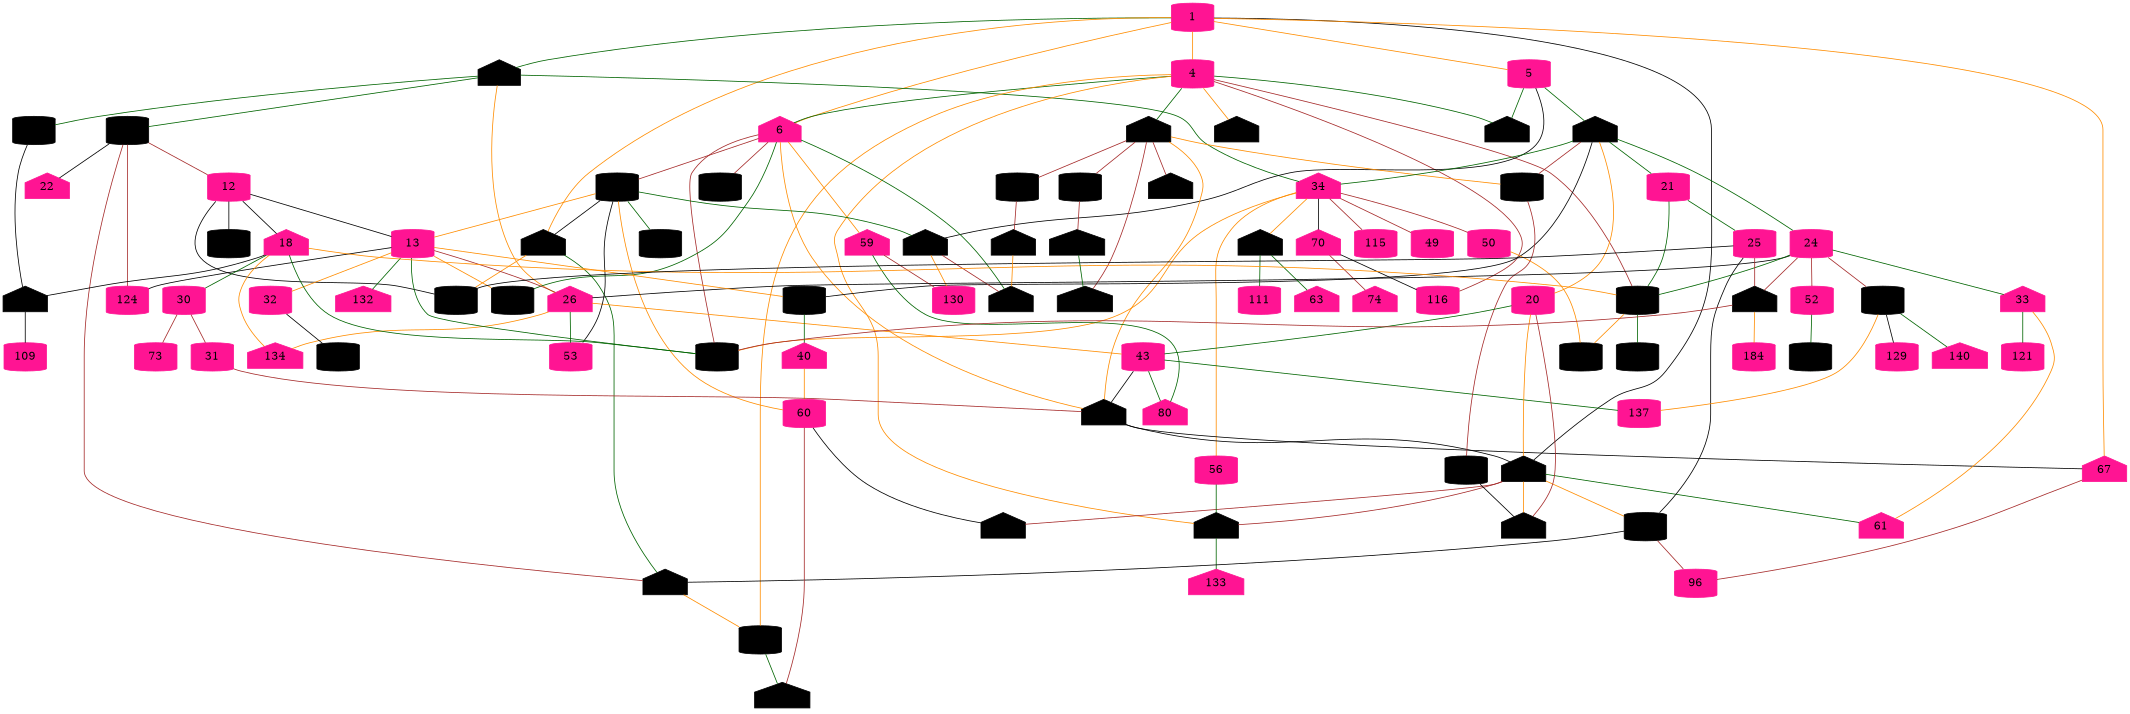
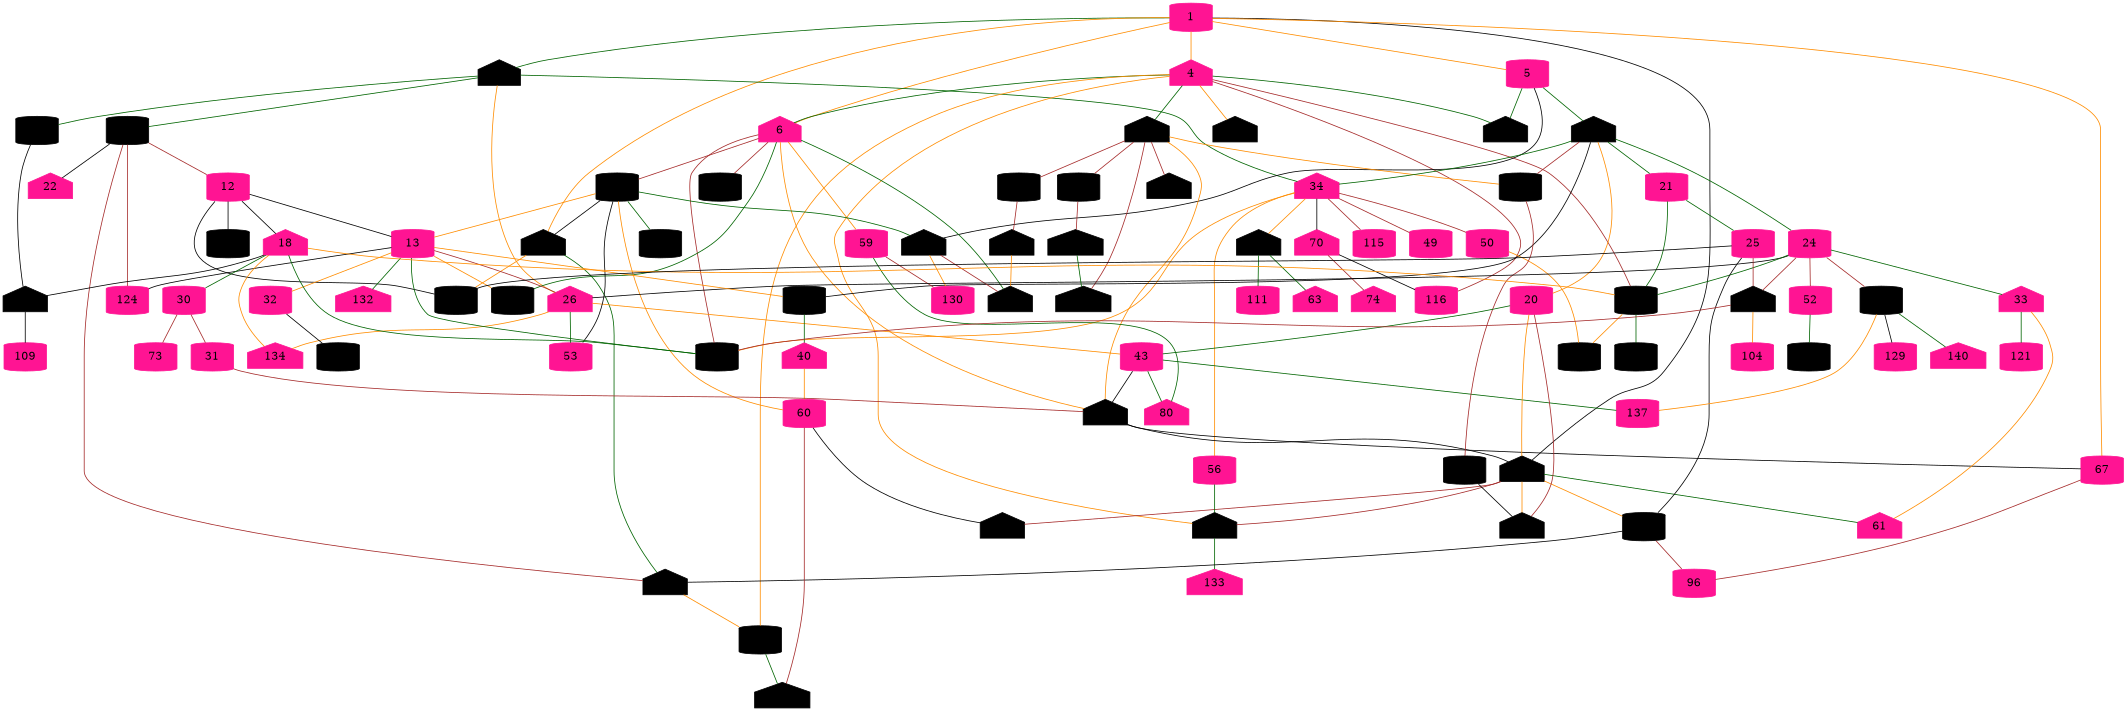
(1193, 74) -> (1191, 74)
(867, 244) -> (866, 244)
(1754, 357) -> (1752, 357)
(2104, 470) -> (2102, 470)
